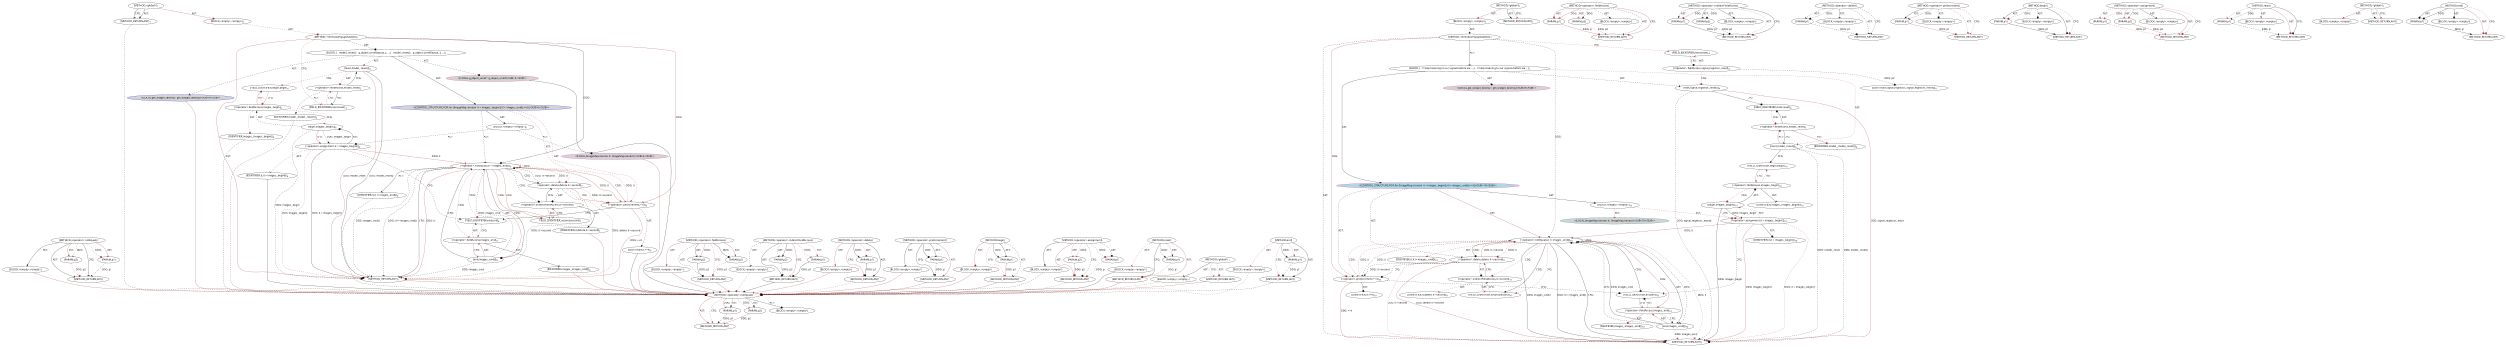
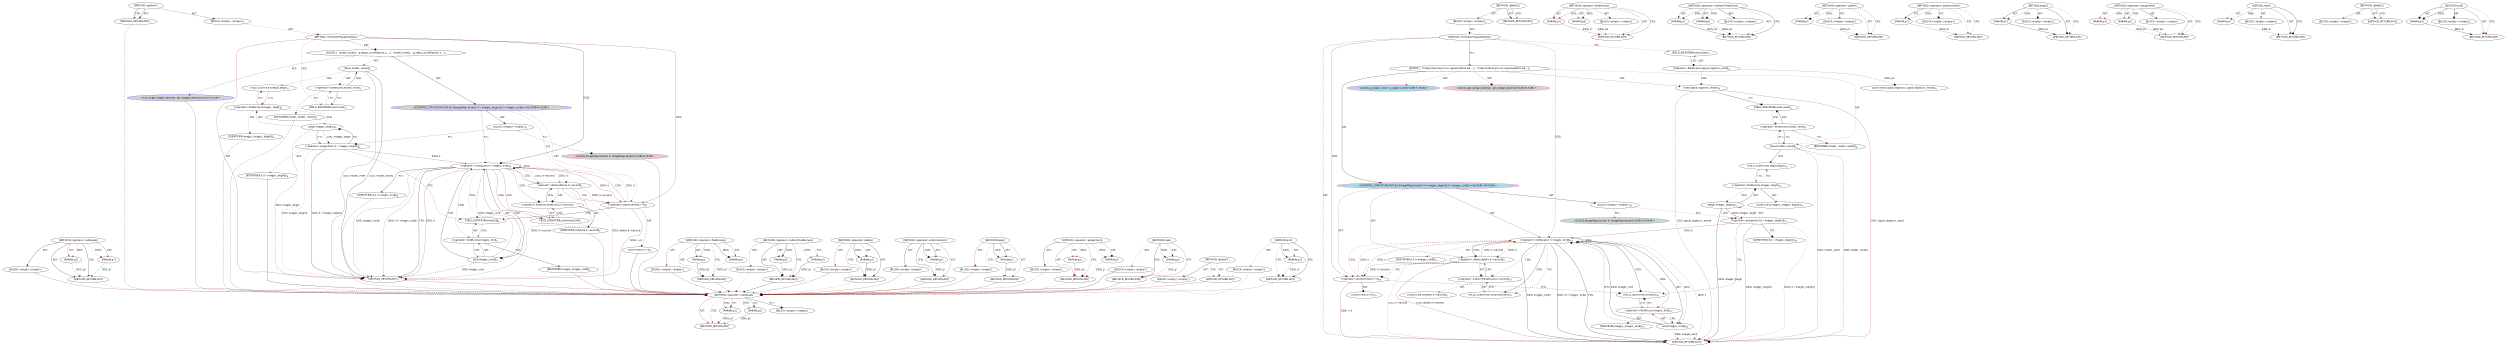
(492, 78) -> none
none -> (1393, 88)
